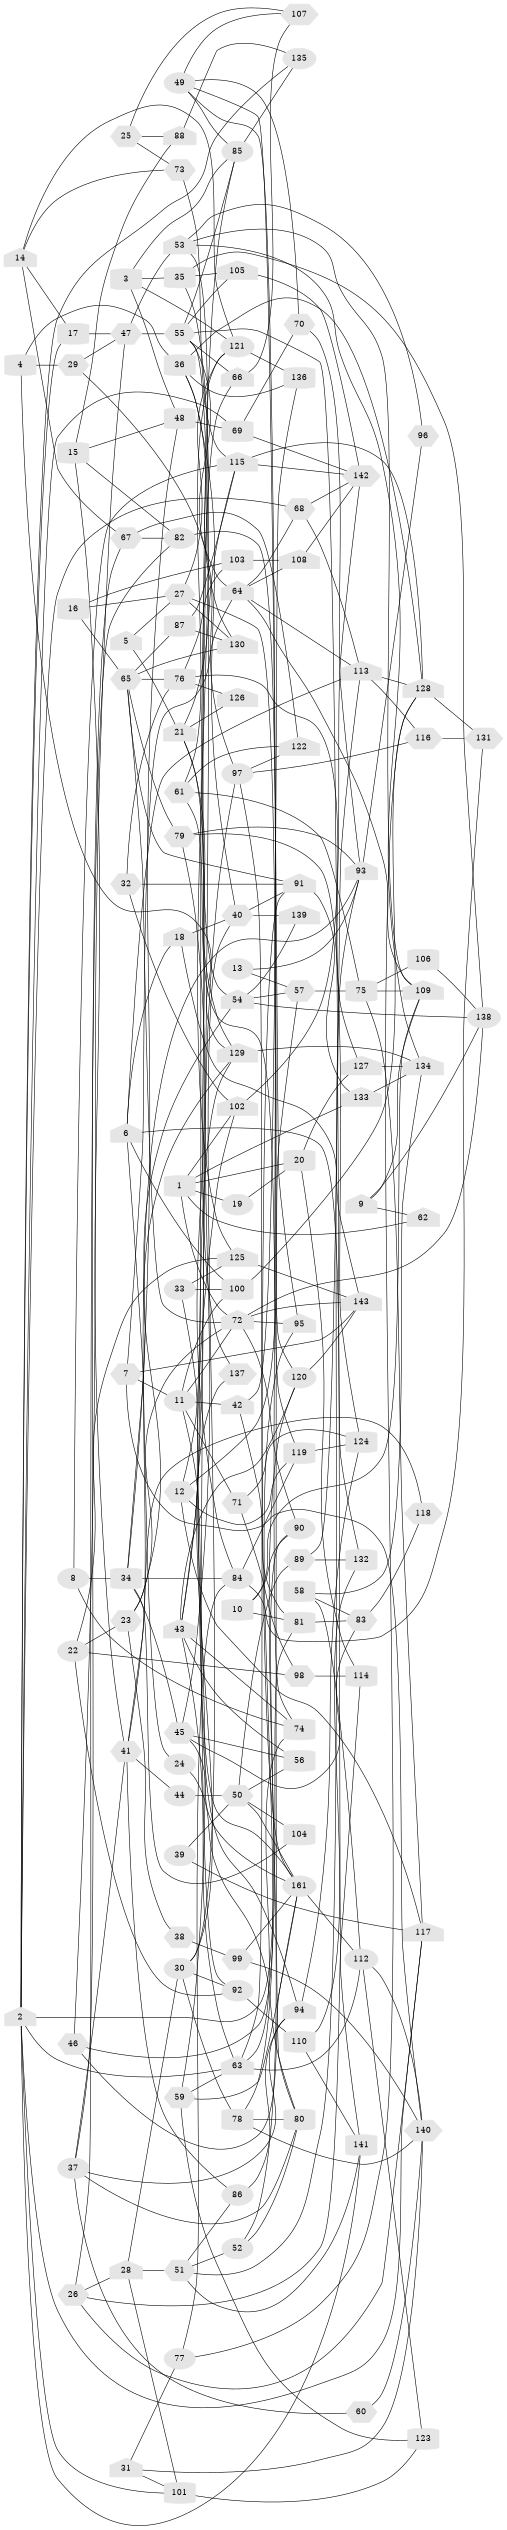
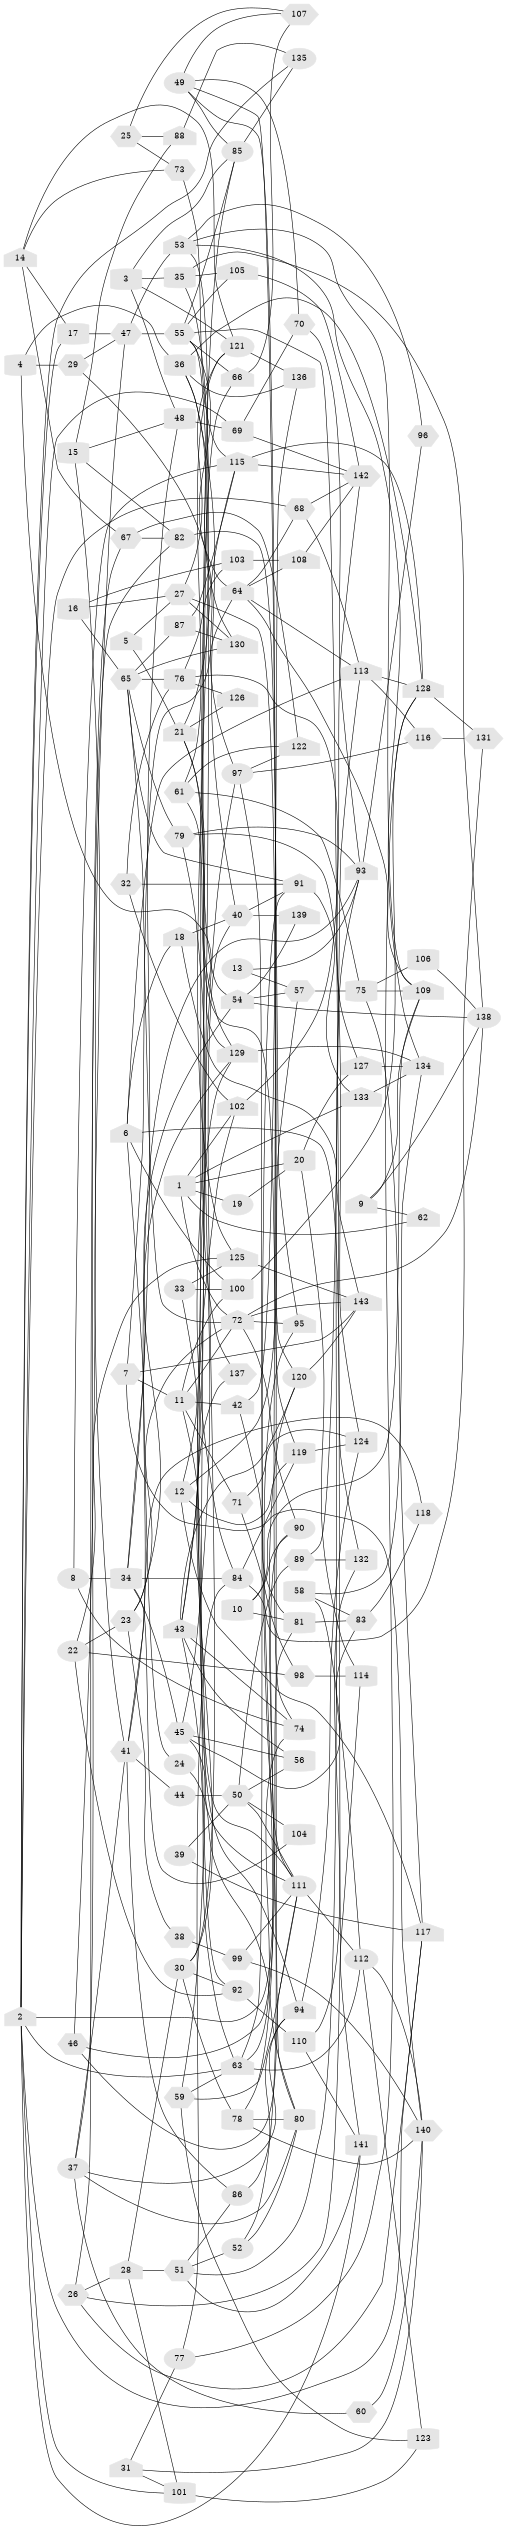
(299, 1886) -> (299, 1886)
